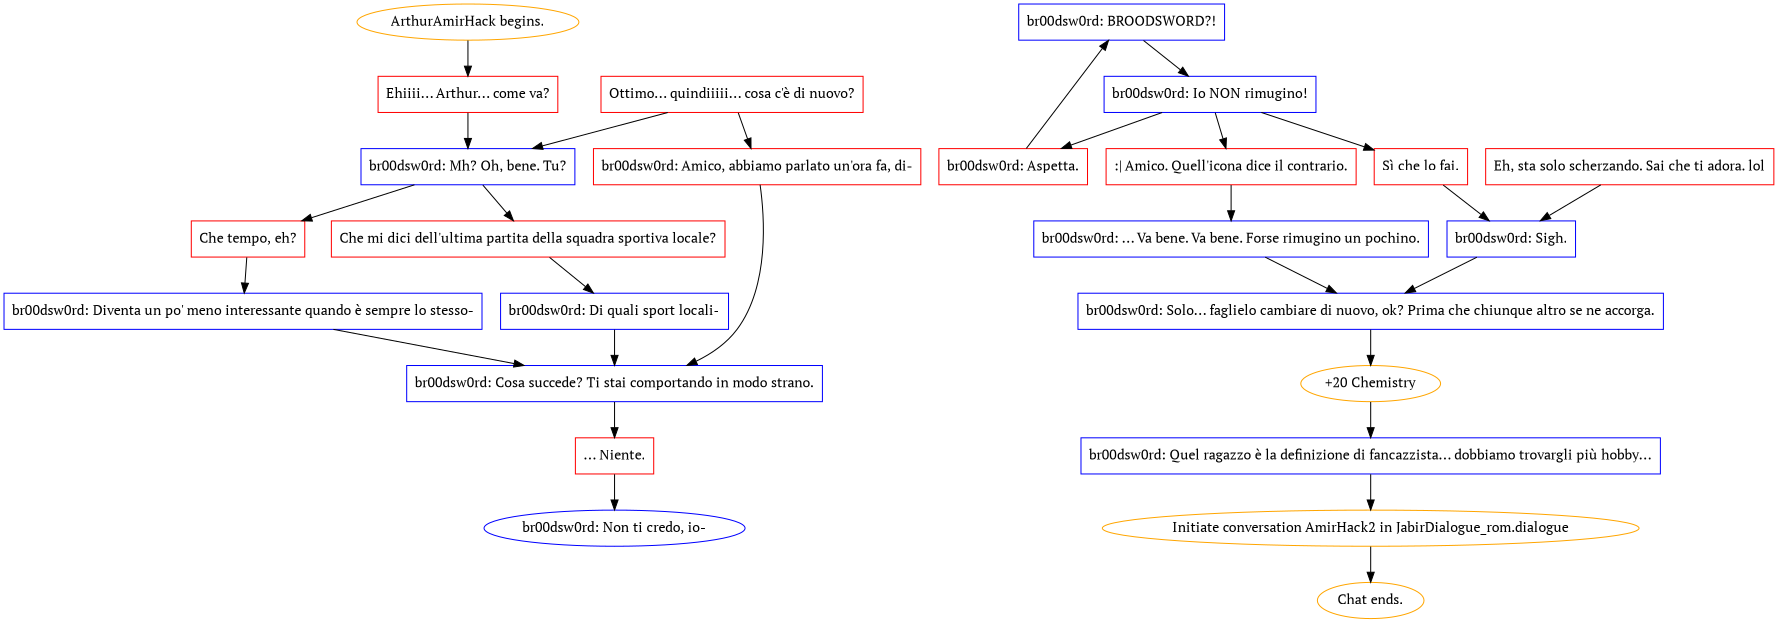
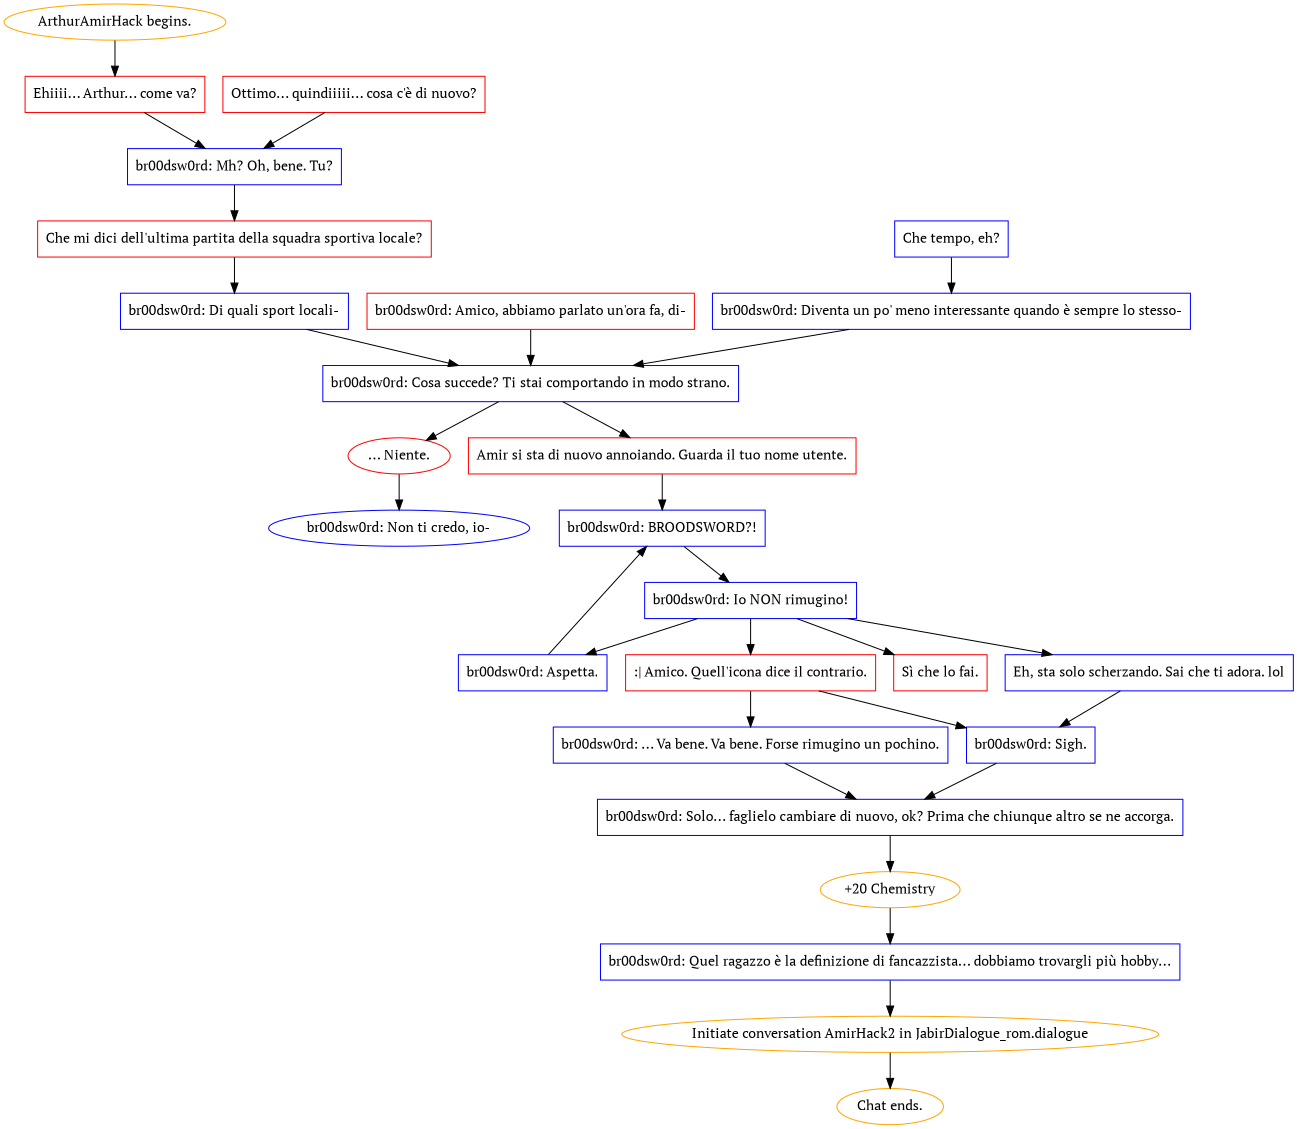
(743, 126) -> none
(1013, 167) -> (533, 673)
(1630, 167) -> (1149, 673)
(1462, 200) -> (888, 708)
(363, 201) -> none
(248, 239) -> (951, 239)
(615, 456) -> (399, 456)
none -> (662, 456)
none -> (945, 636)
